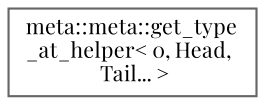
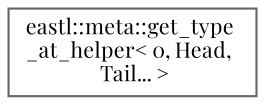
(133, 52) -> (133, 52)
